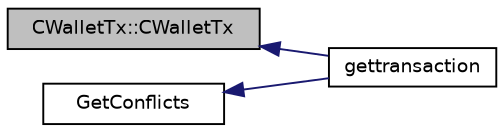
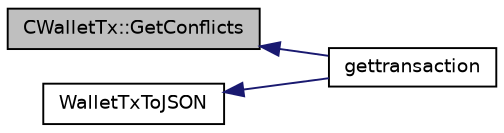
(134, 29) -> (134, 29)
(134, 104) -> (134, 104)
